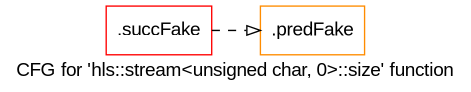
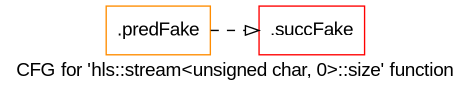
(229, 30) -> (228, 30)
